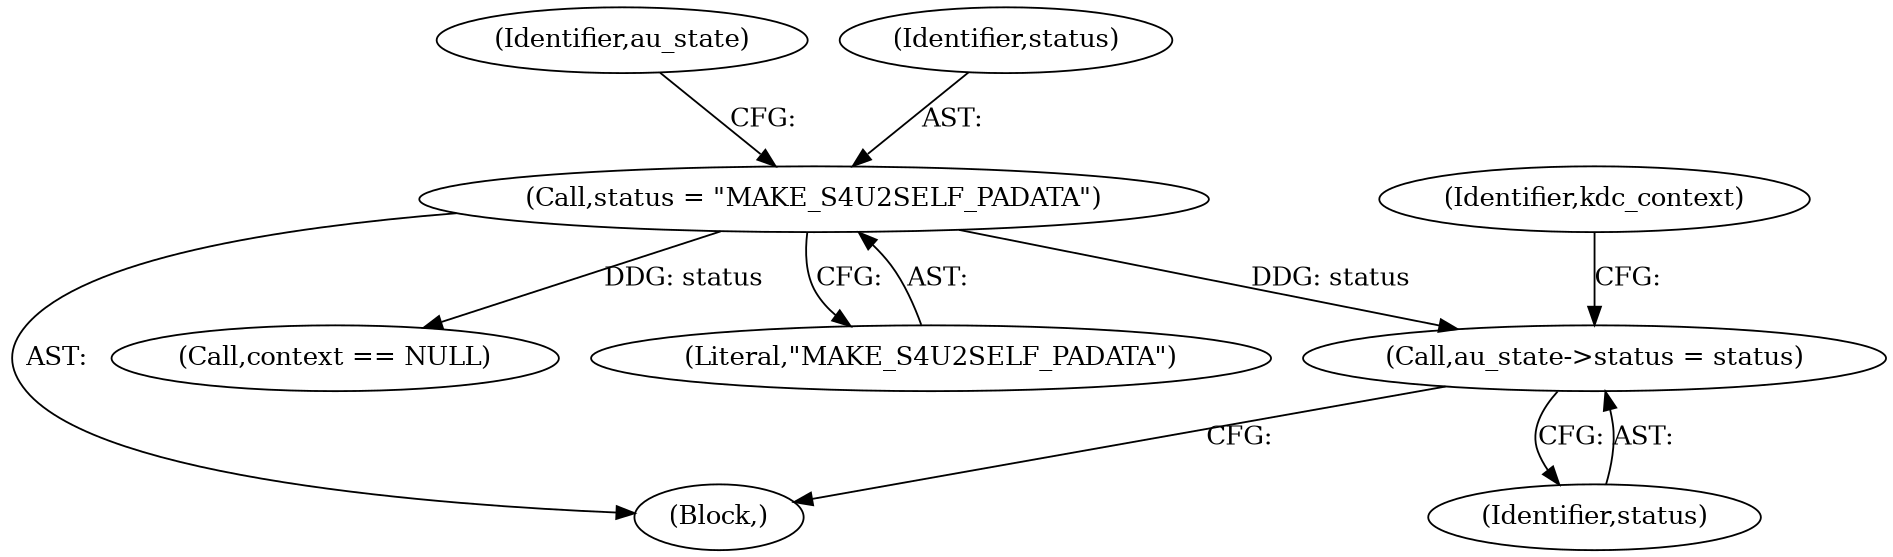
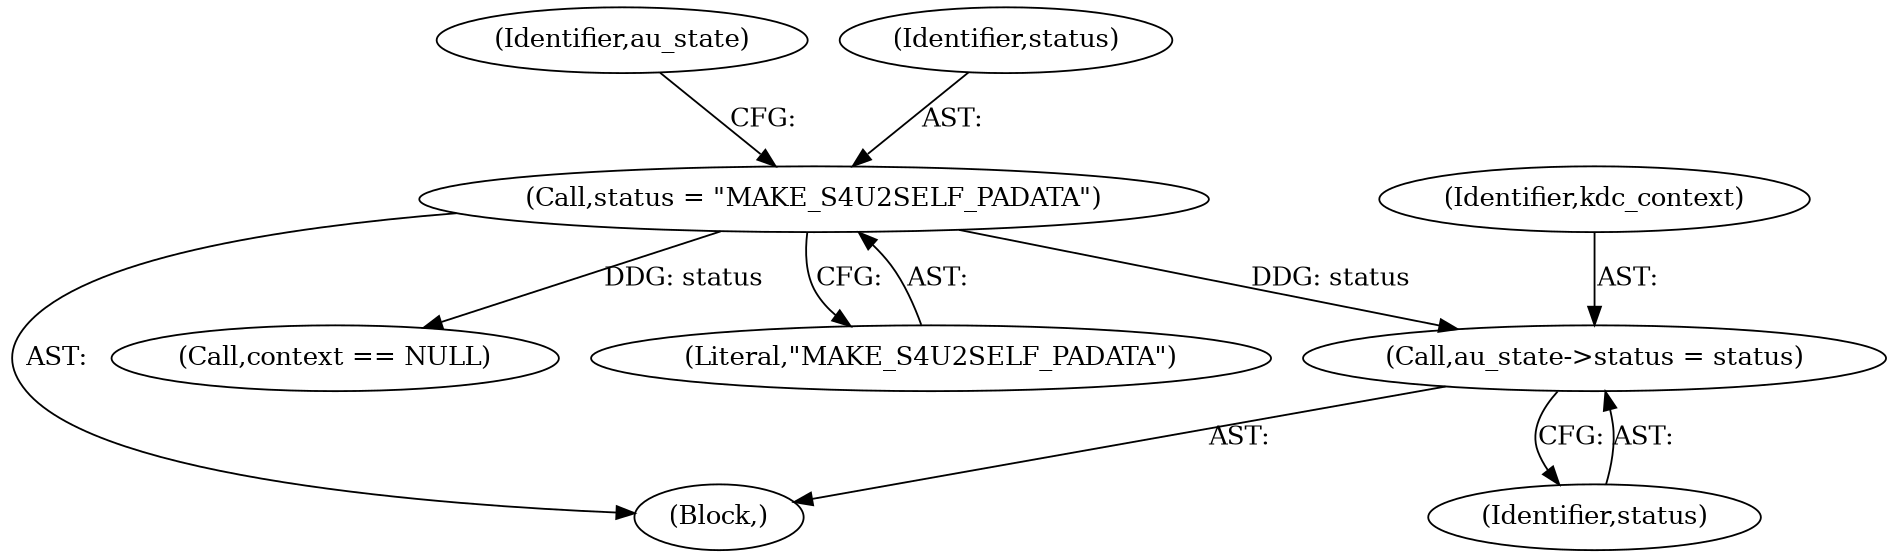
(1632, 279) -> (1632, 279)
(1244, 438) -> (1244, 438)
